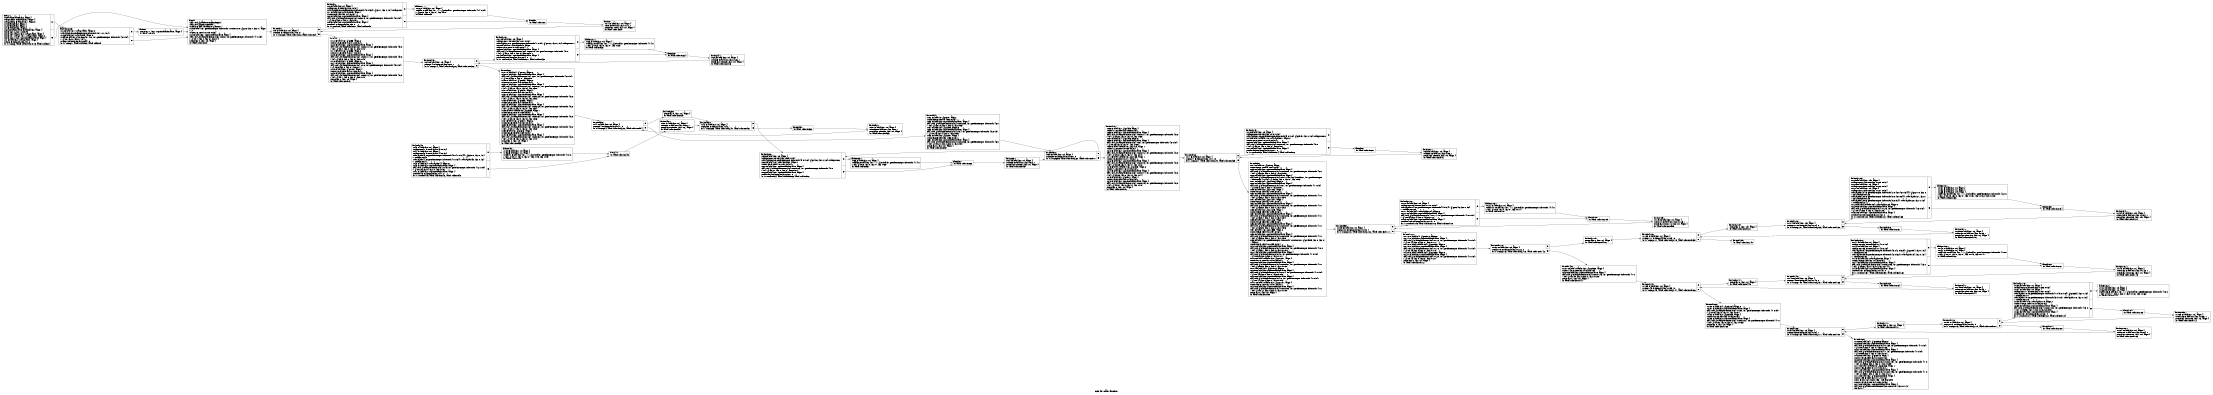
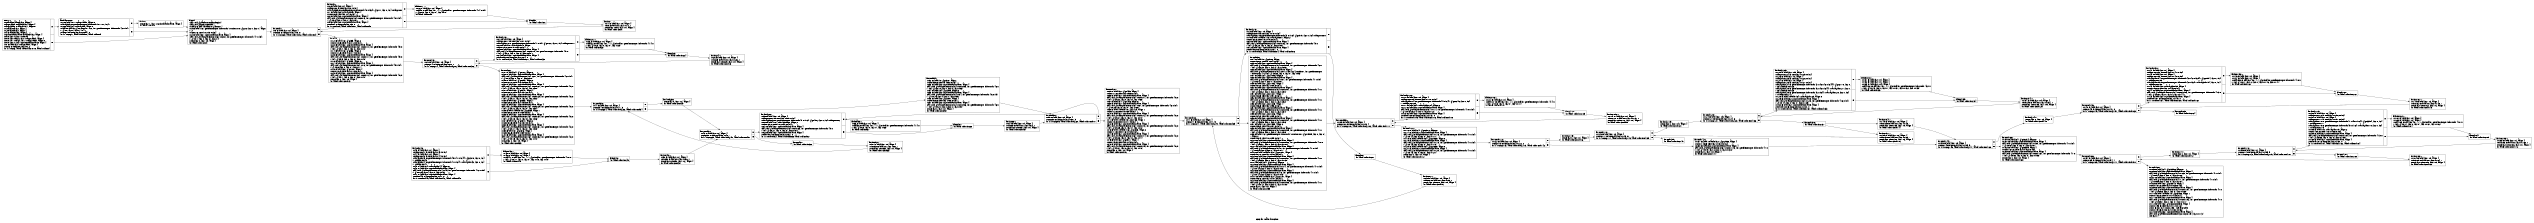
none -> (2460, 131)
(1927, 287) -> (1851, 124)
